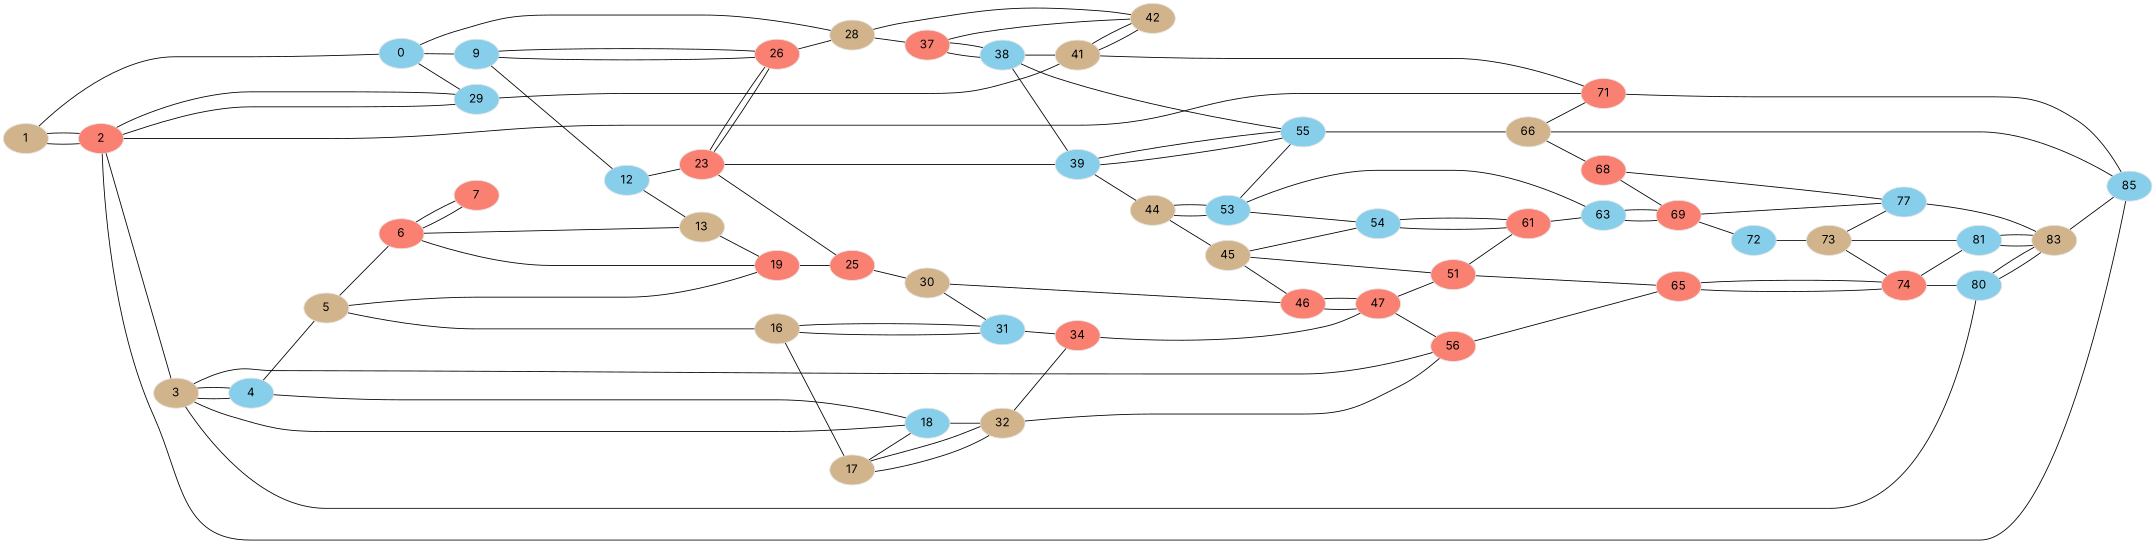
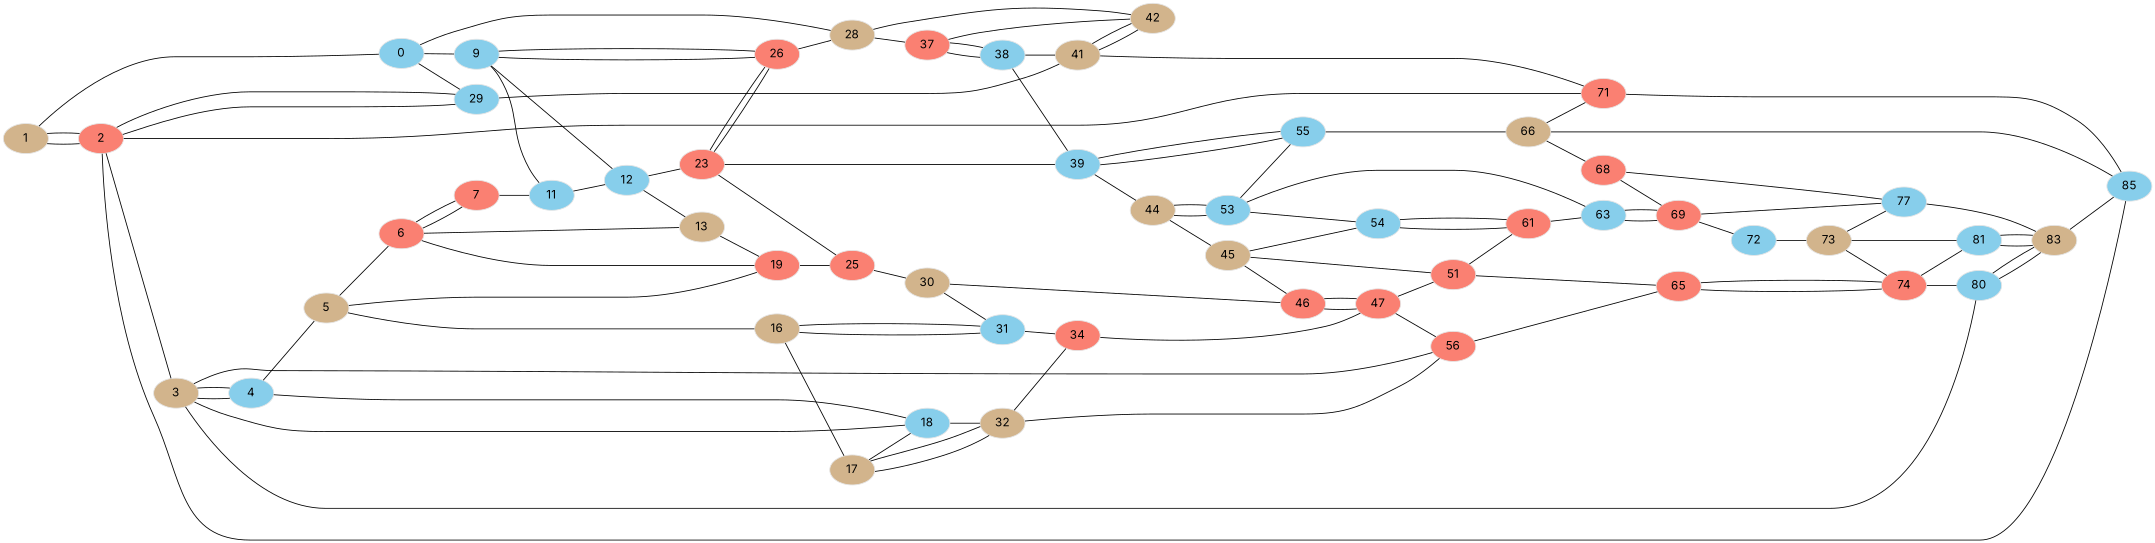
(1149, 103) -> none
none -> (552, 195)
